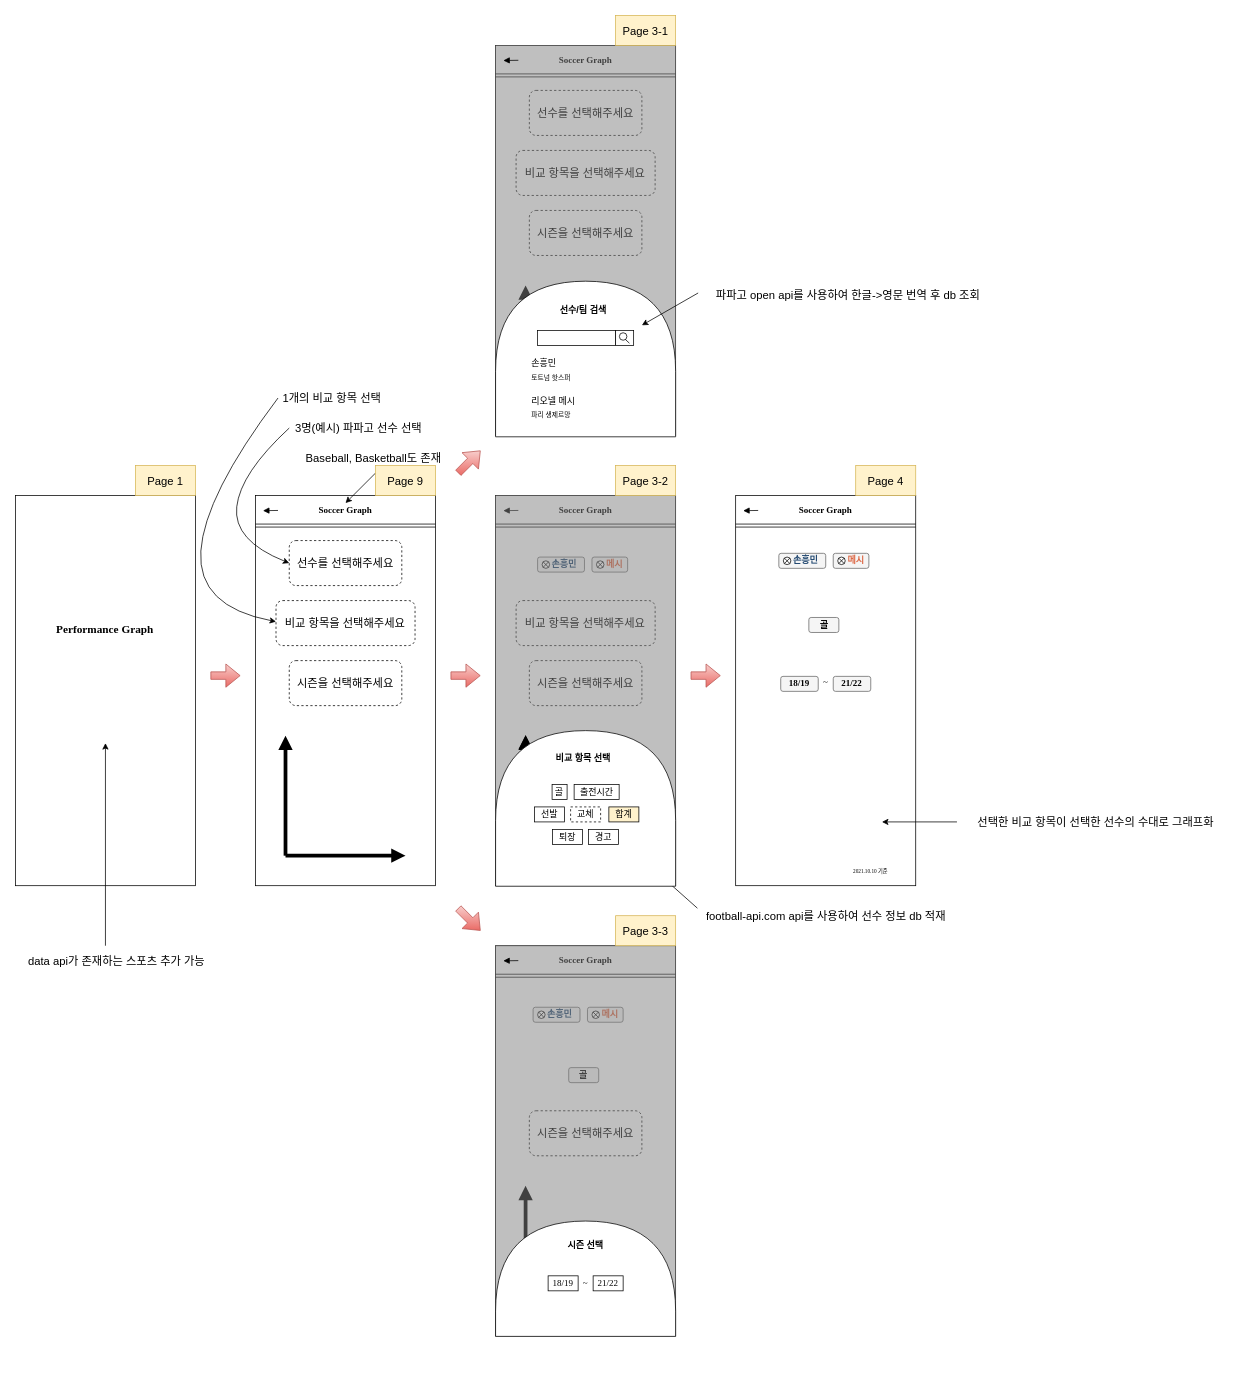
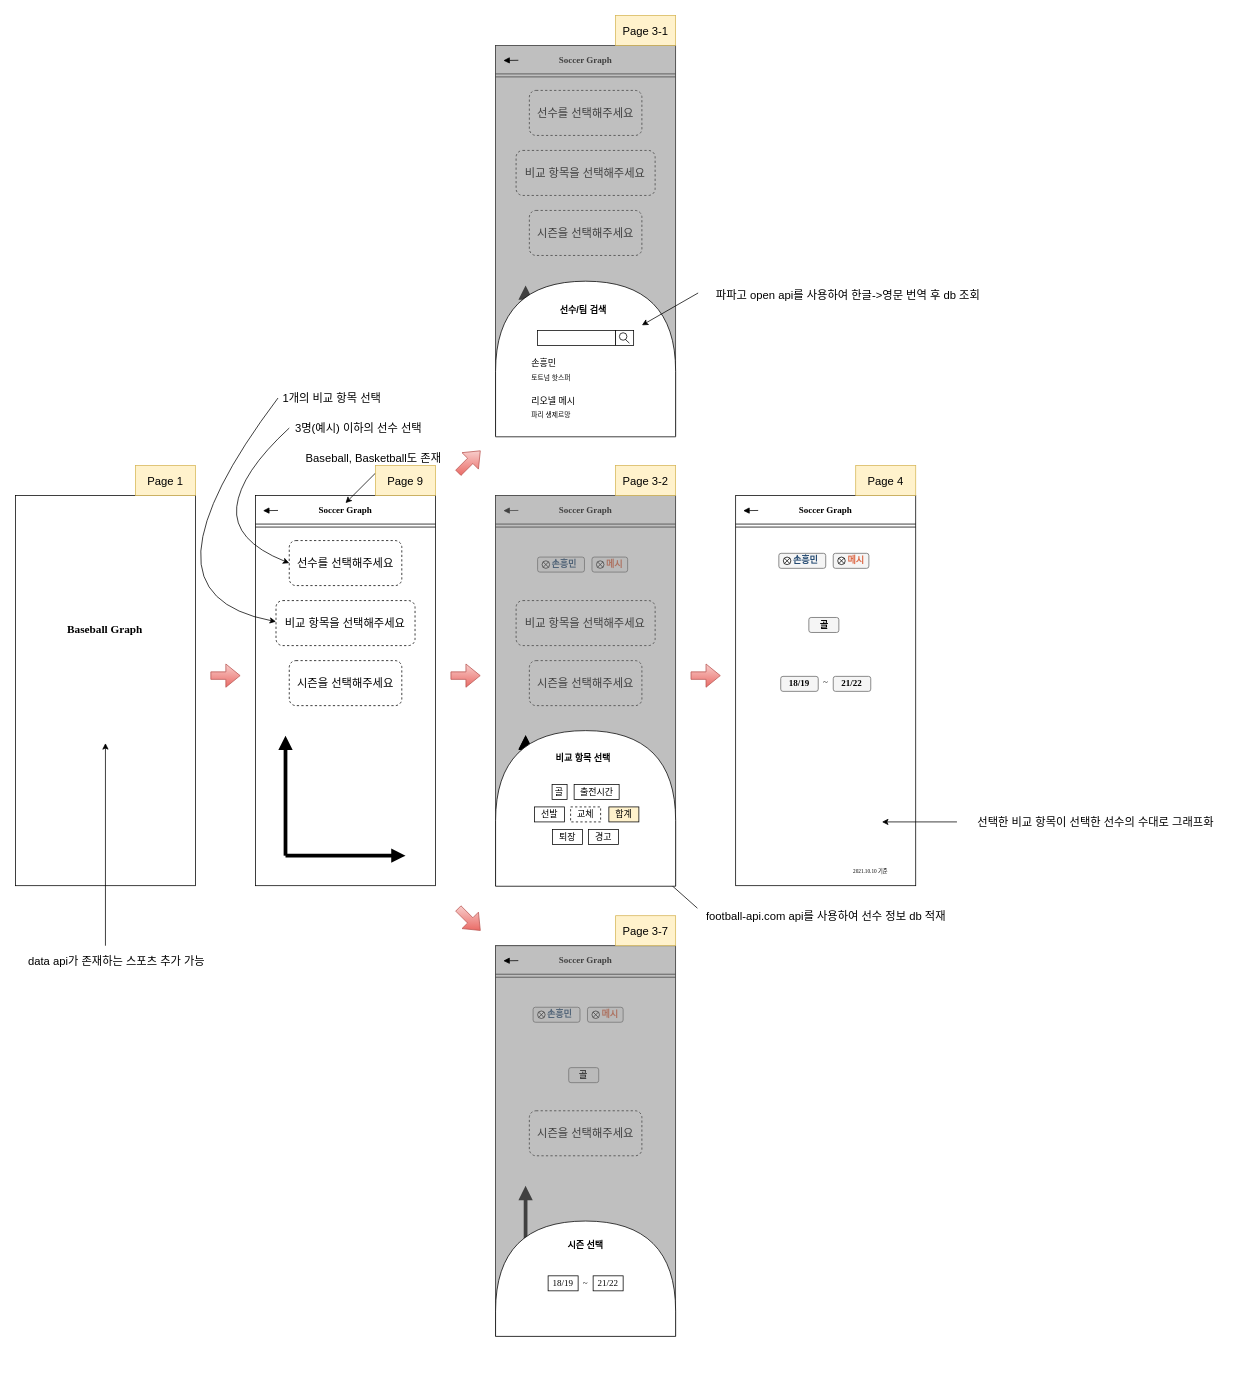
(359, 428) -> (359, 428)
(105, 629) -> (105, 629)
(645, 930) -> (645, 930)
